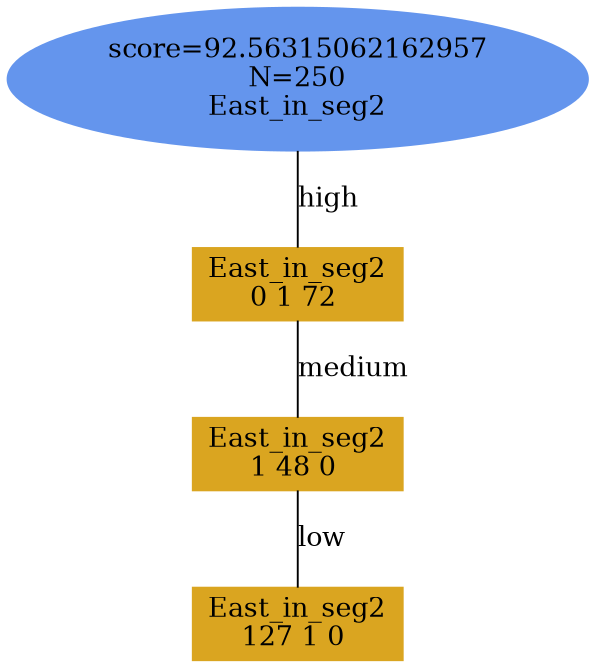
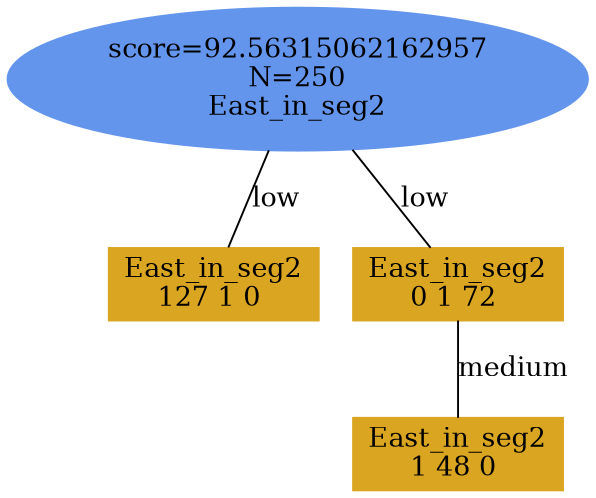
(328, 199) -> (425, 199)
(298, 539) -> (249, 199)
